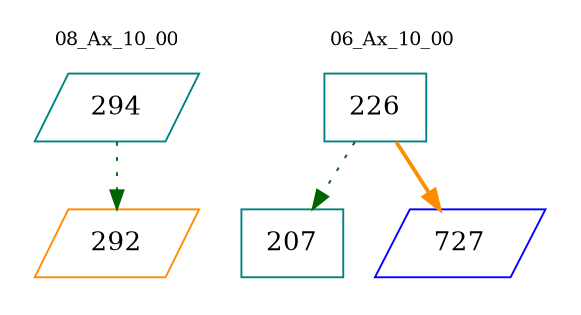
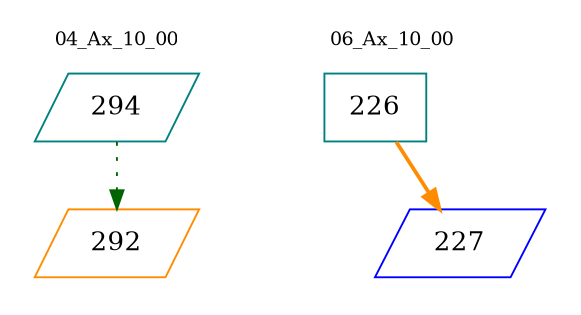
(117, 41) -> (117, 41)
(292, 243) -> none
(460, 243) -> (460, 243)
